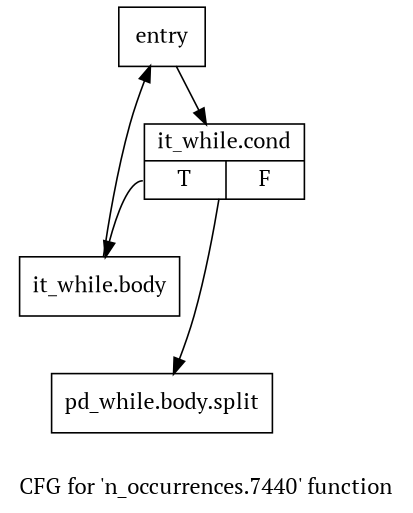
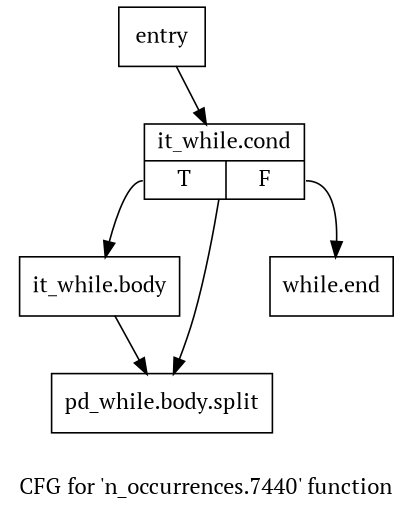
(119, 168) -> (127, 338)
none -> (332, 286)
